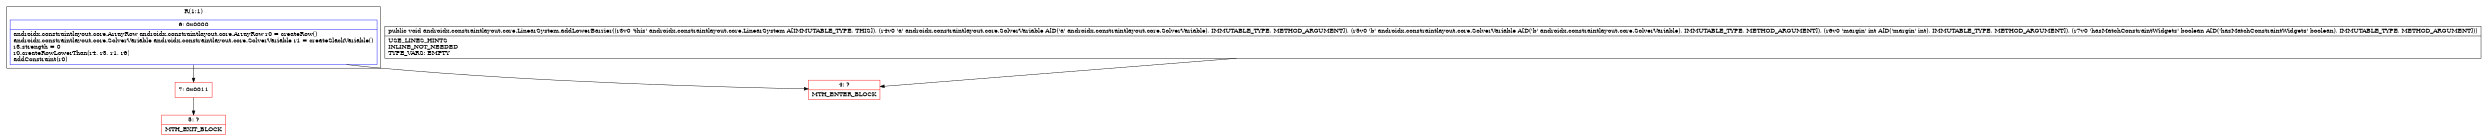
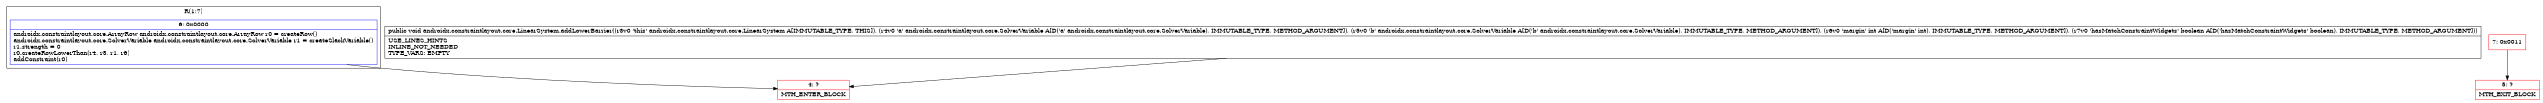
(194, 12) -> (194, 12)
(37, 47) -> (37, 47)
(194, 71) -> none
